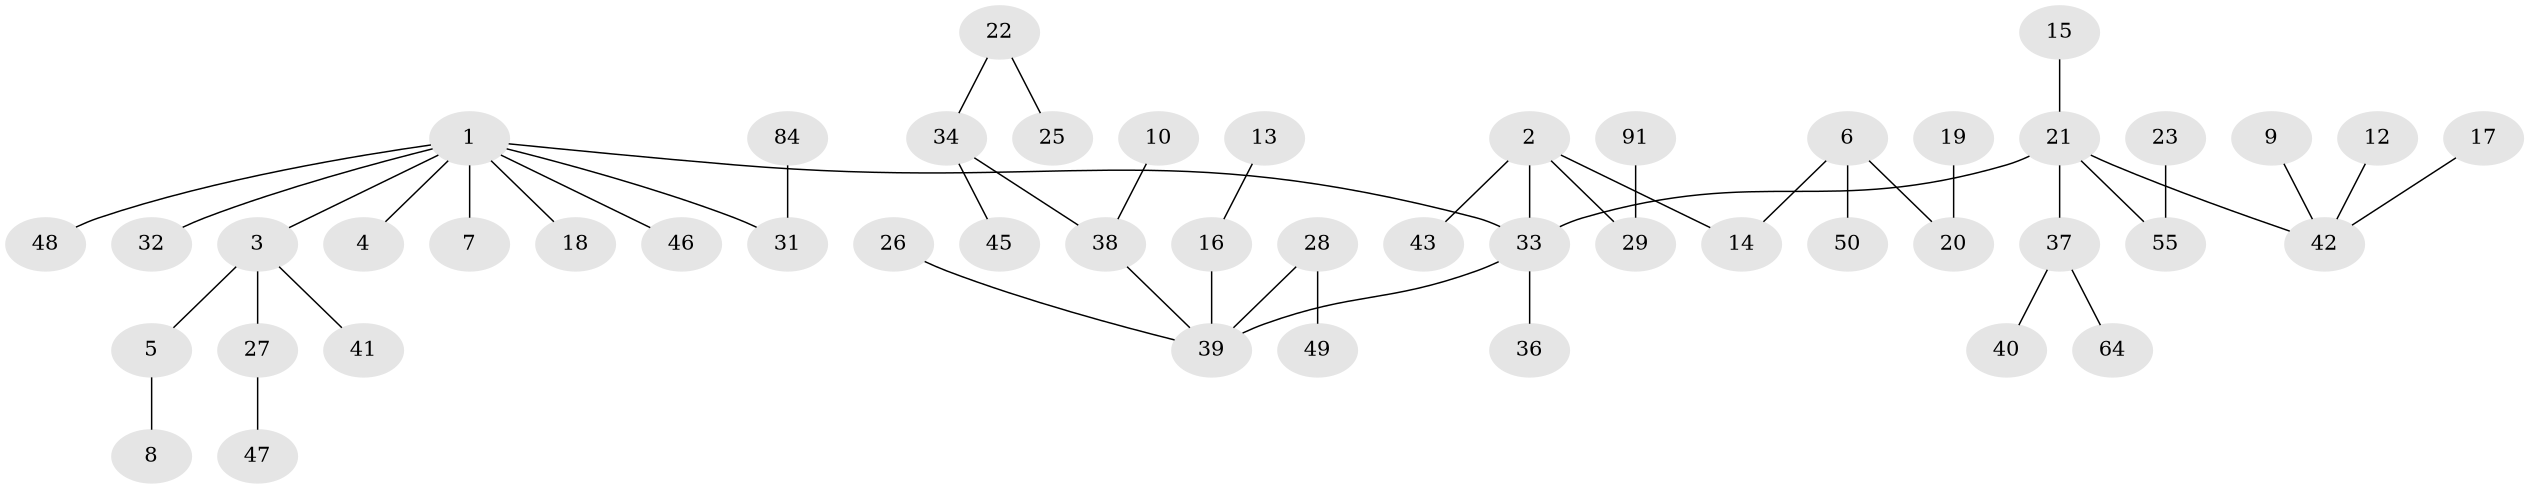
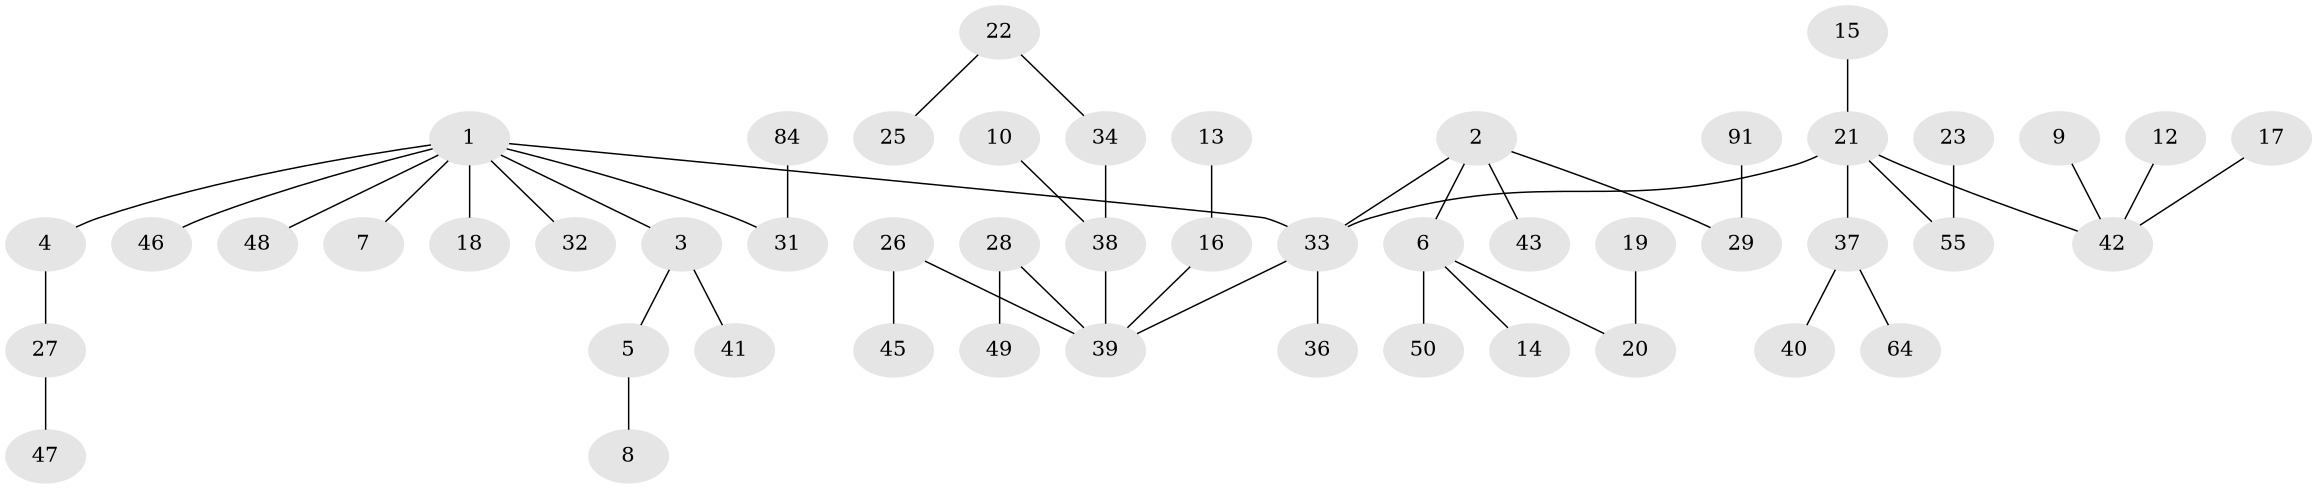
(1624, 186) -> (1451, 190)
(973, 191) -> (894, 298)
(258, 298) -> (46, 298)
